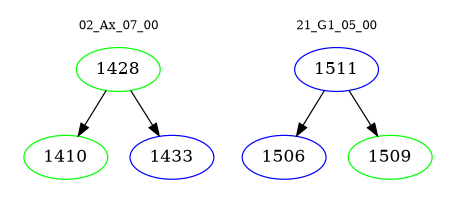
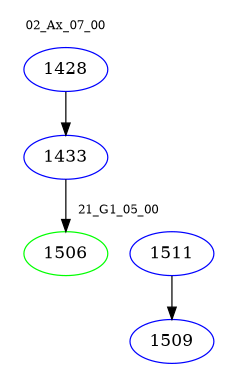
(118, 70) -> (66, 70)
(314, 108) -> (66, 206)
(66, 157) -> none
(284, 157) -> (66, 254)
(390, 157) -> (172, 341)
